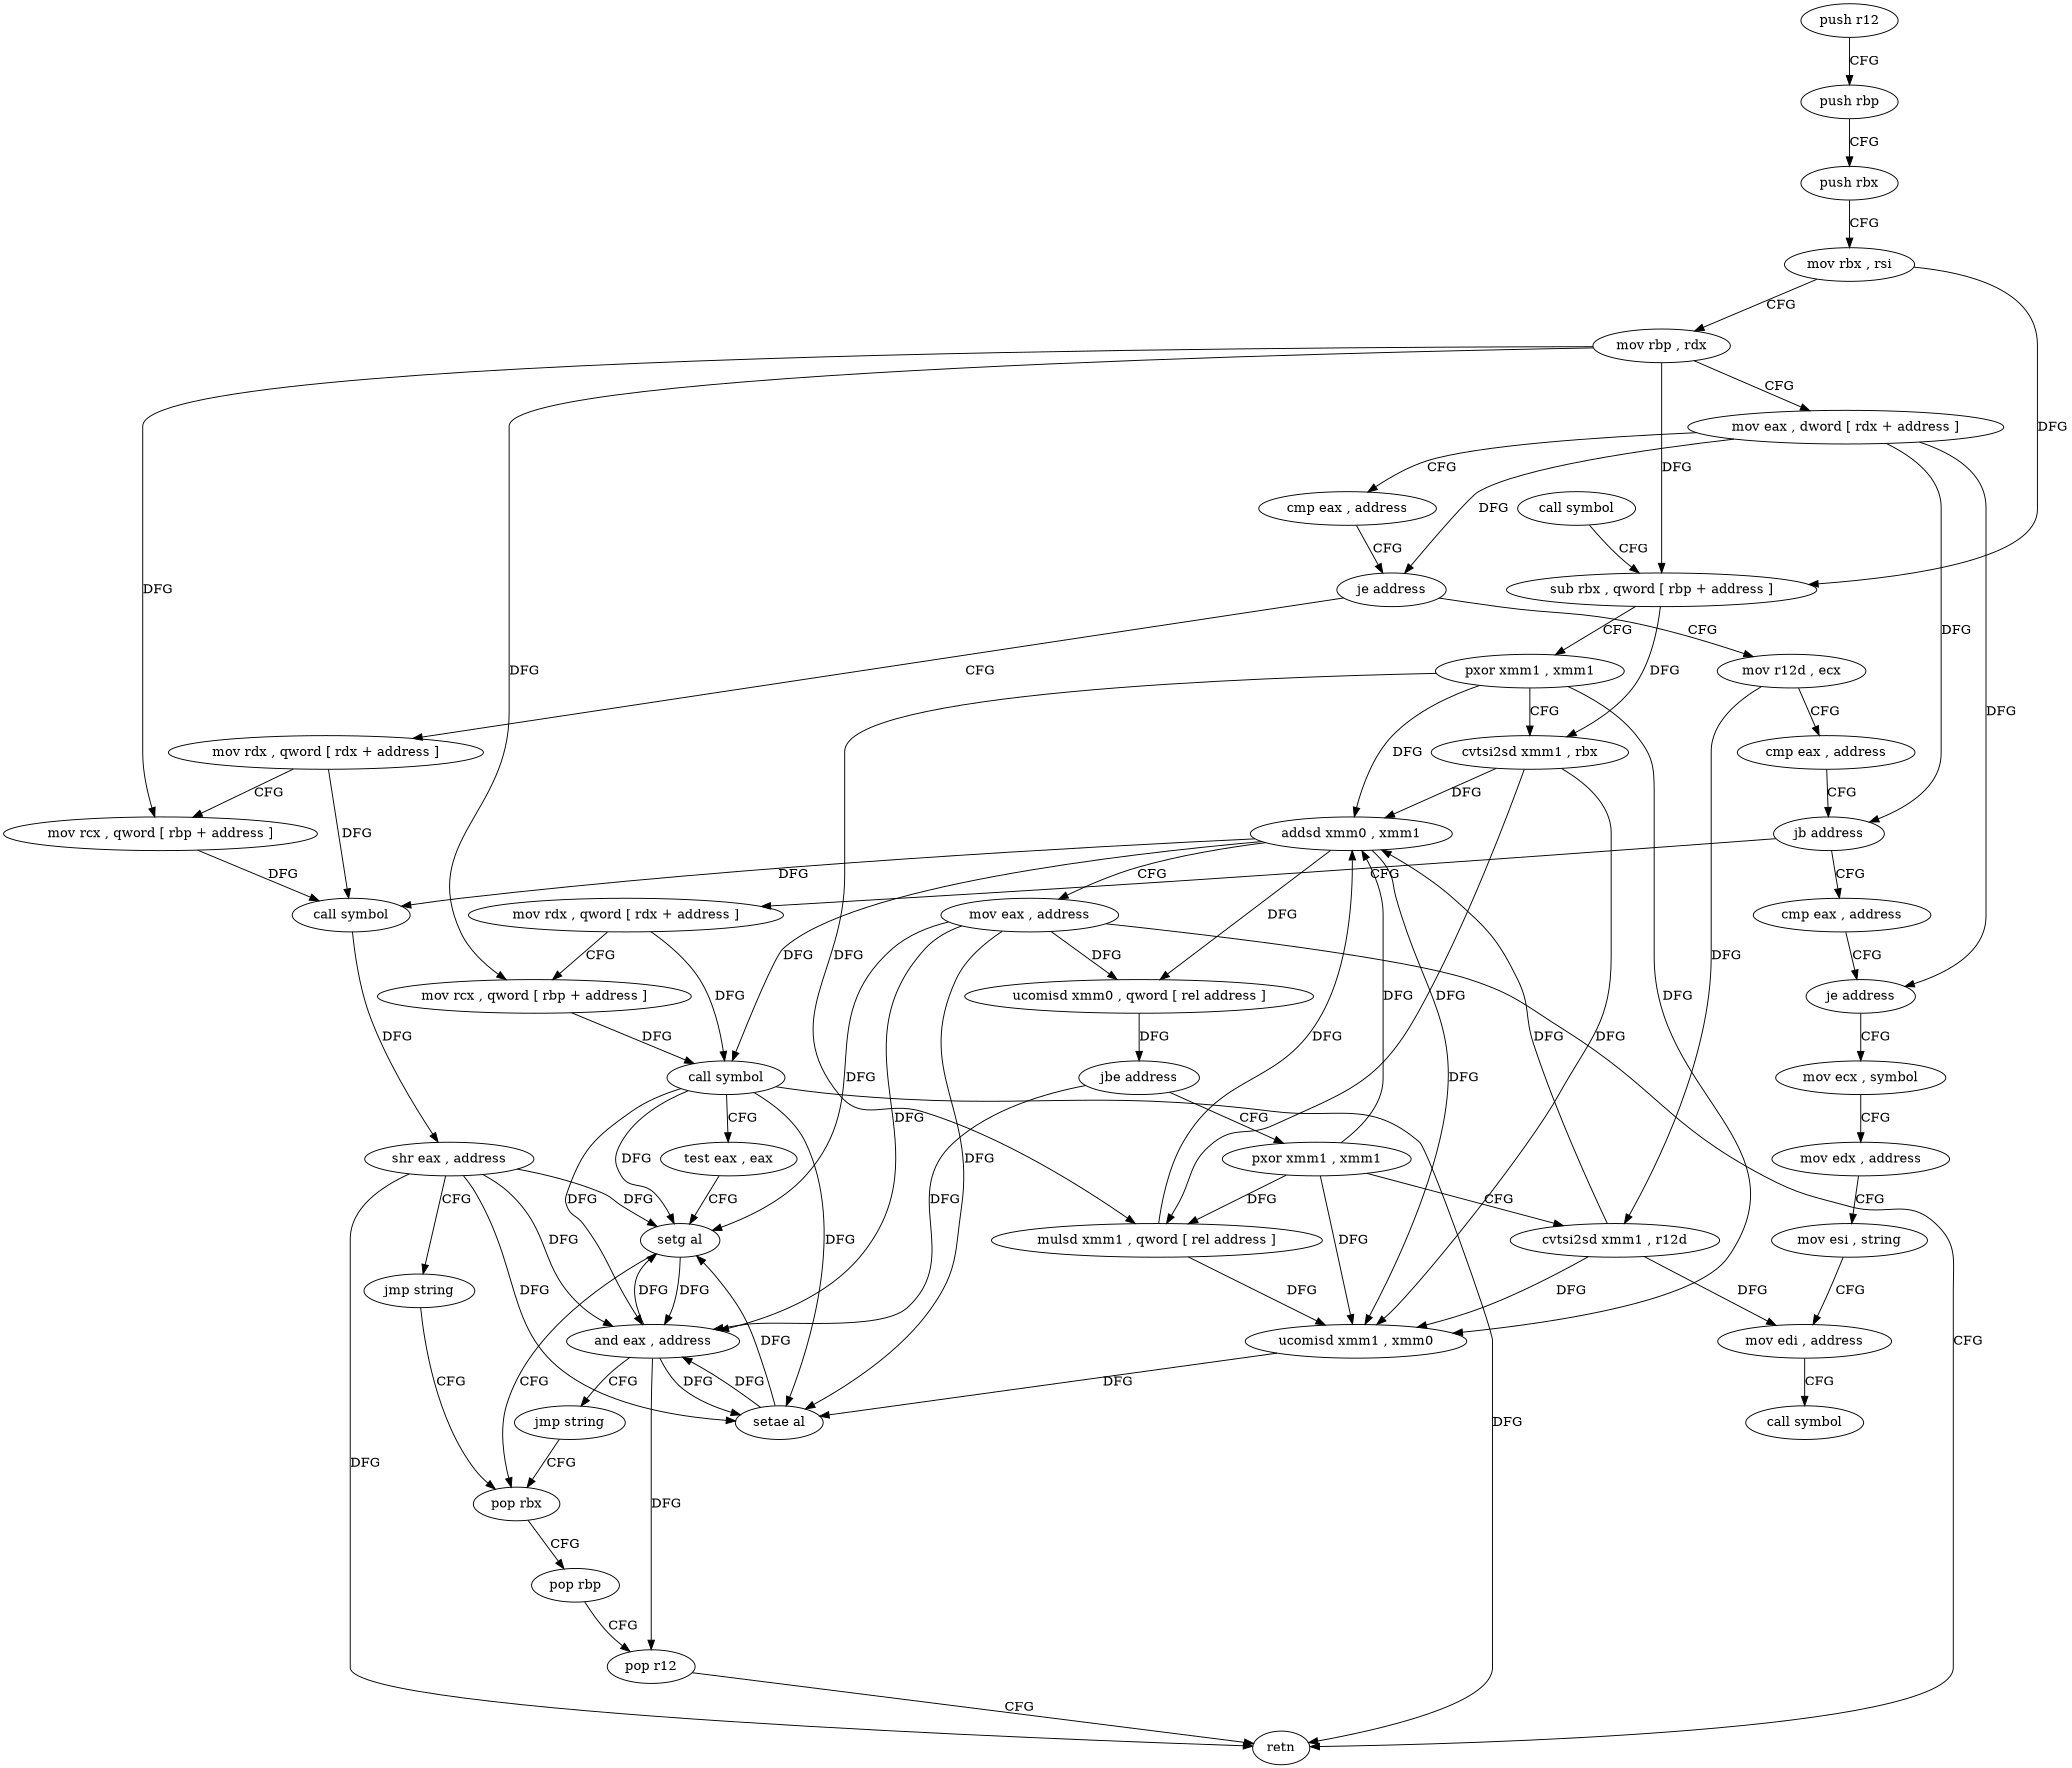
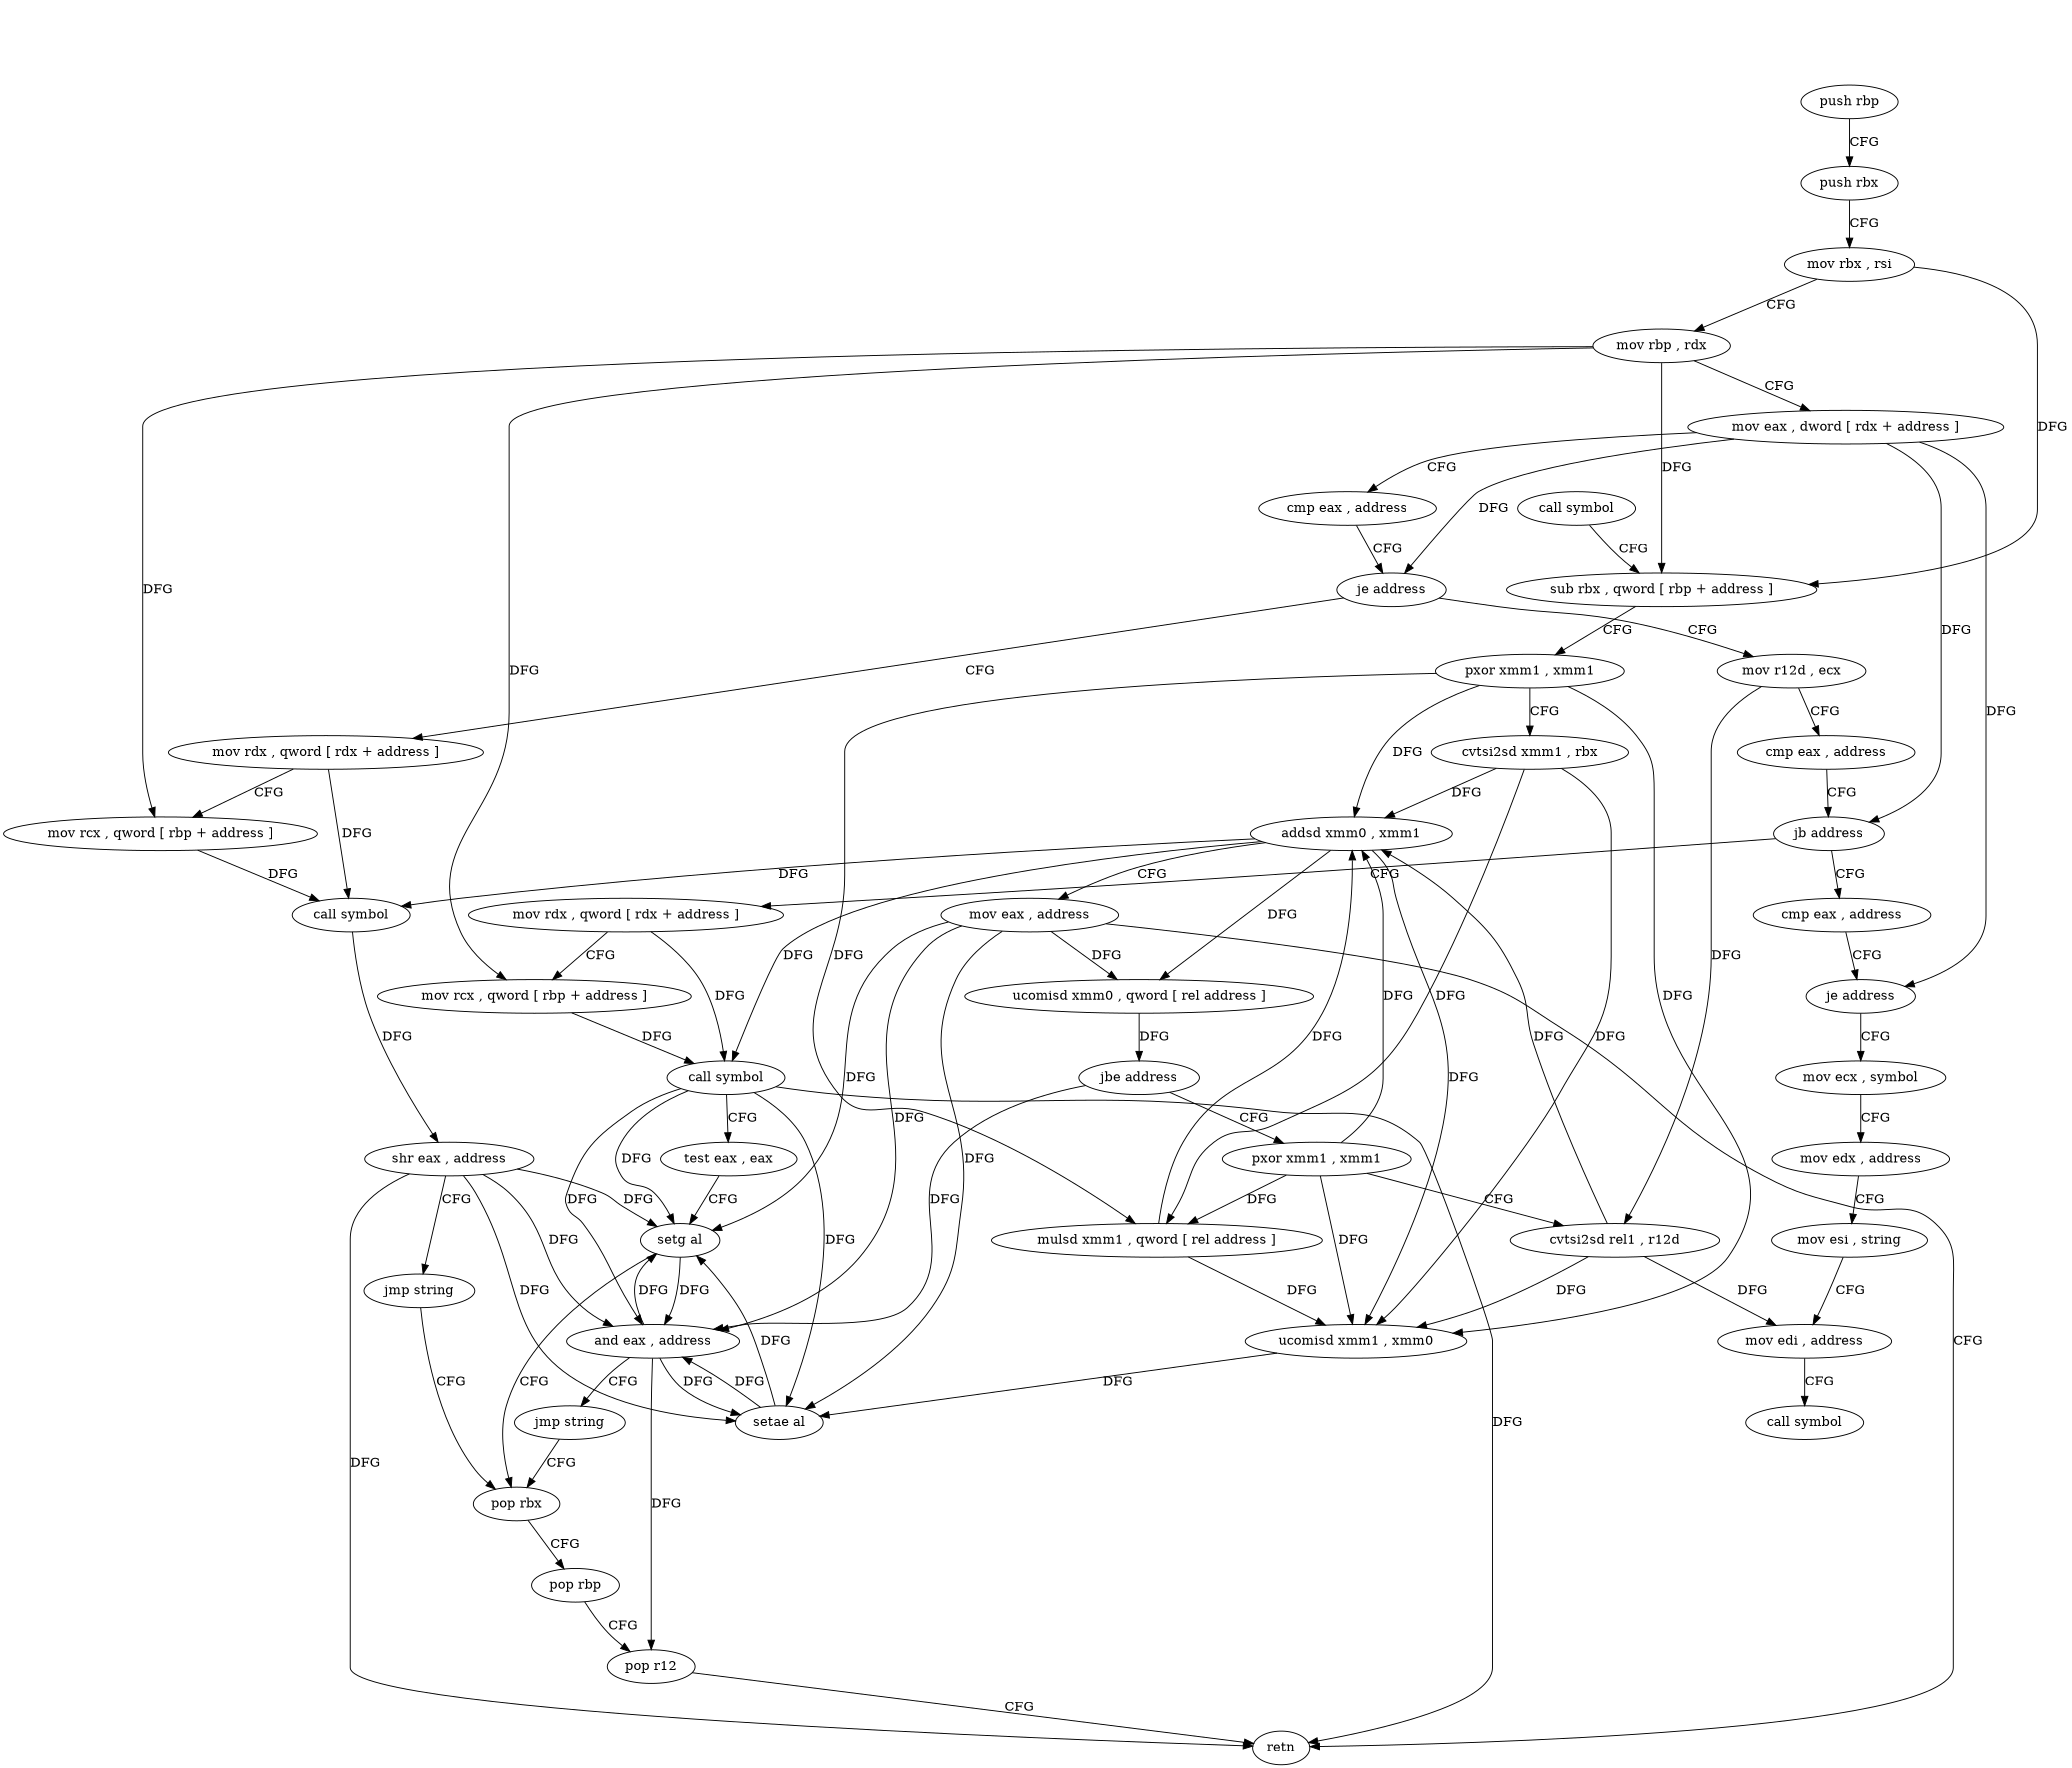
(1850, 21) -> none
(1636, 682) -> none
(1615, 1240) -> (1615, 1240)
